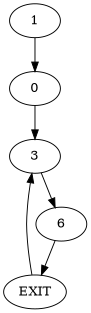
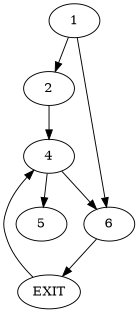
(35, 89) -> (49, 89)
none -> (91, 118)
(35, 156) -> (49, 156)
none -> (42, 224)
